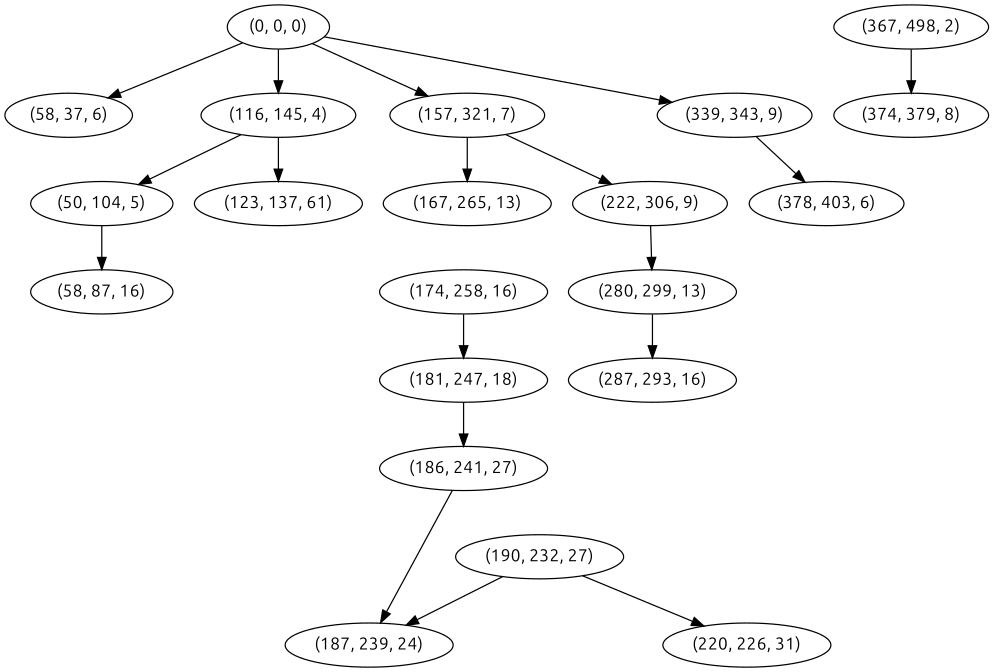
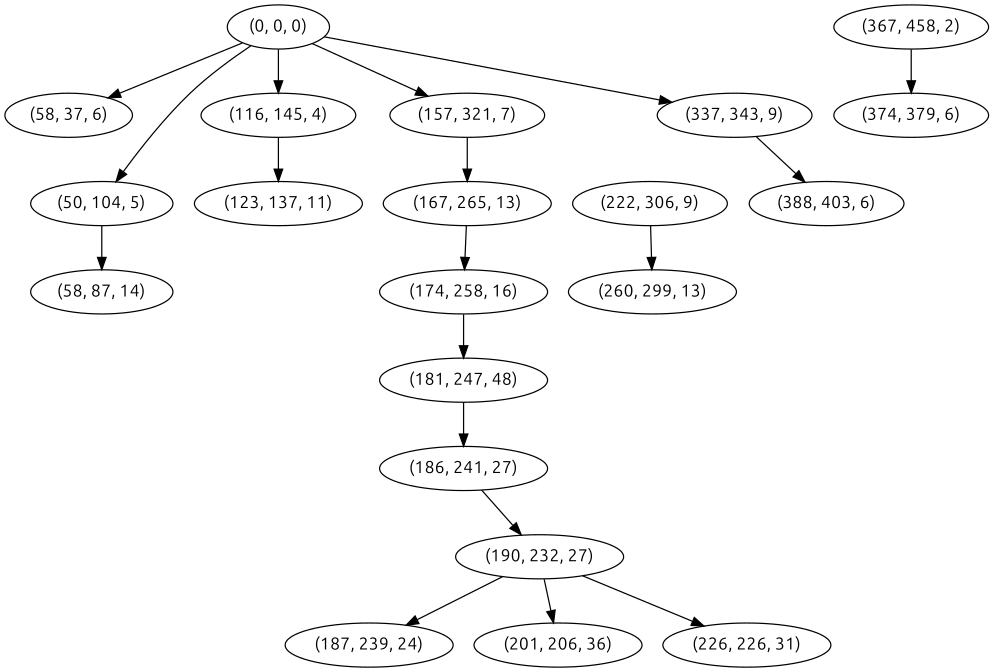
(911, 27) -> (911, 27)
(735, 115) -> (735, 115)
(911, 115) -> (911, 115)
(195, 157) -> (181, 102)
(553, 157) -> none
(278, 204) -> (278, 204)
(827, 204) -> (827, 204)
none -> (466, 242)
(102, 292) -> (102, 292)
(652, 292) -> (652, 292)
(464, 380) -> (464, 380)
(652, 380) -> none
(420, 551) -> (497, 508)
none -> (558, 645)
(747, 645) -> (747, 645)
